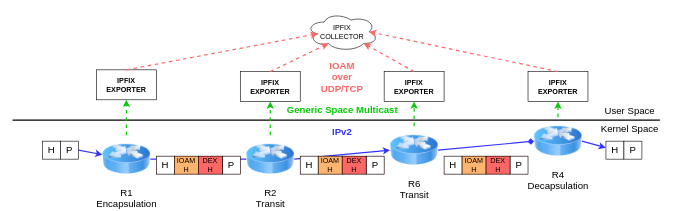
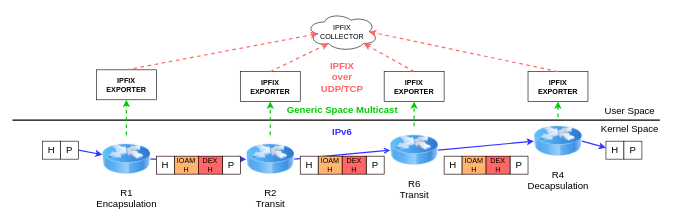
(342, 77) -> (342, 77)
(342, 132) -> (342, 132)
(527, 142) -> (527, 142)
(383, 151) -> (384, 151)
(242, 159) -> (240, 159)
